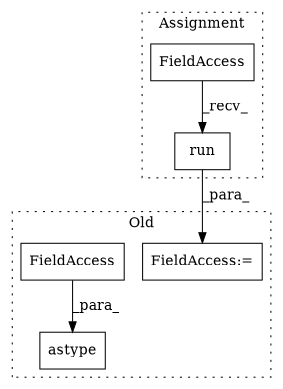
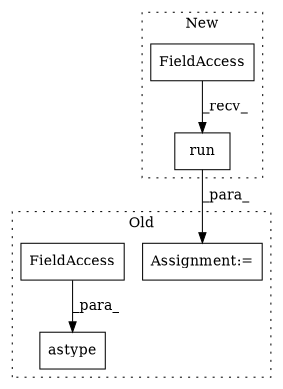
(202, 24) -> (202, 24)
(202, 262) -> (202, 262)
